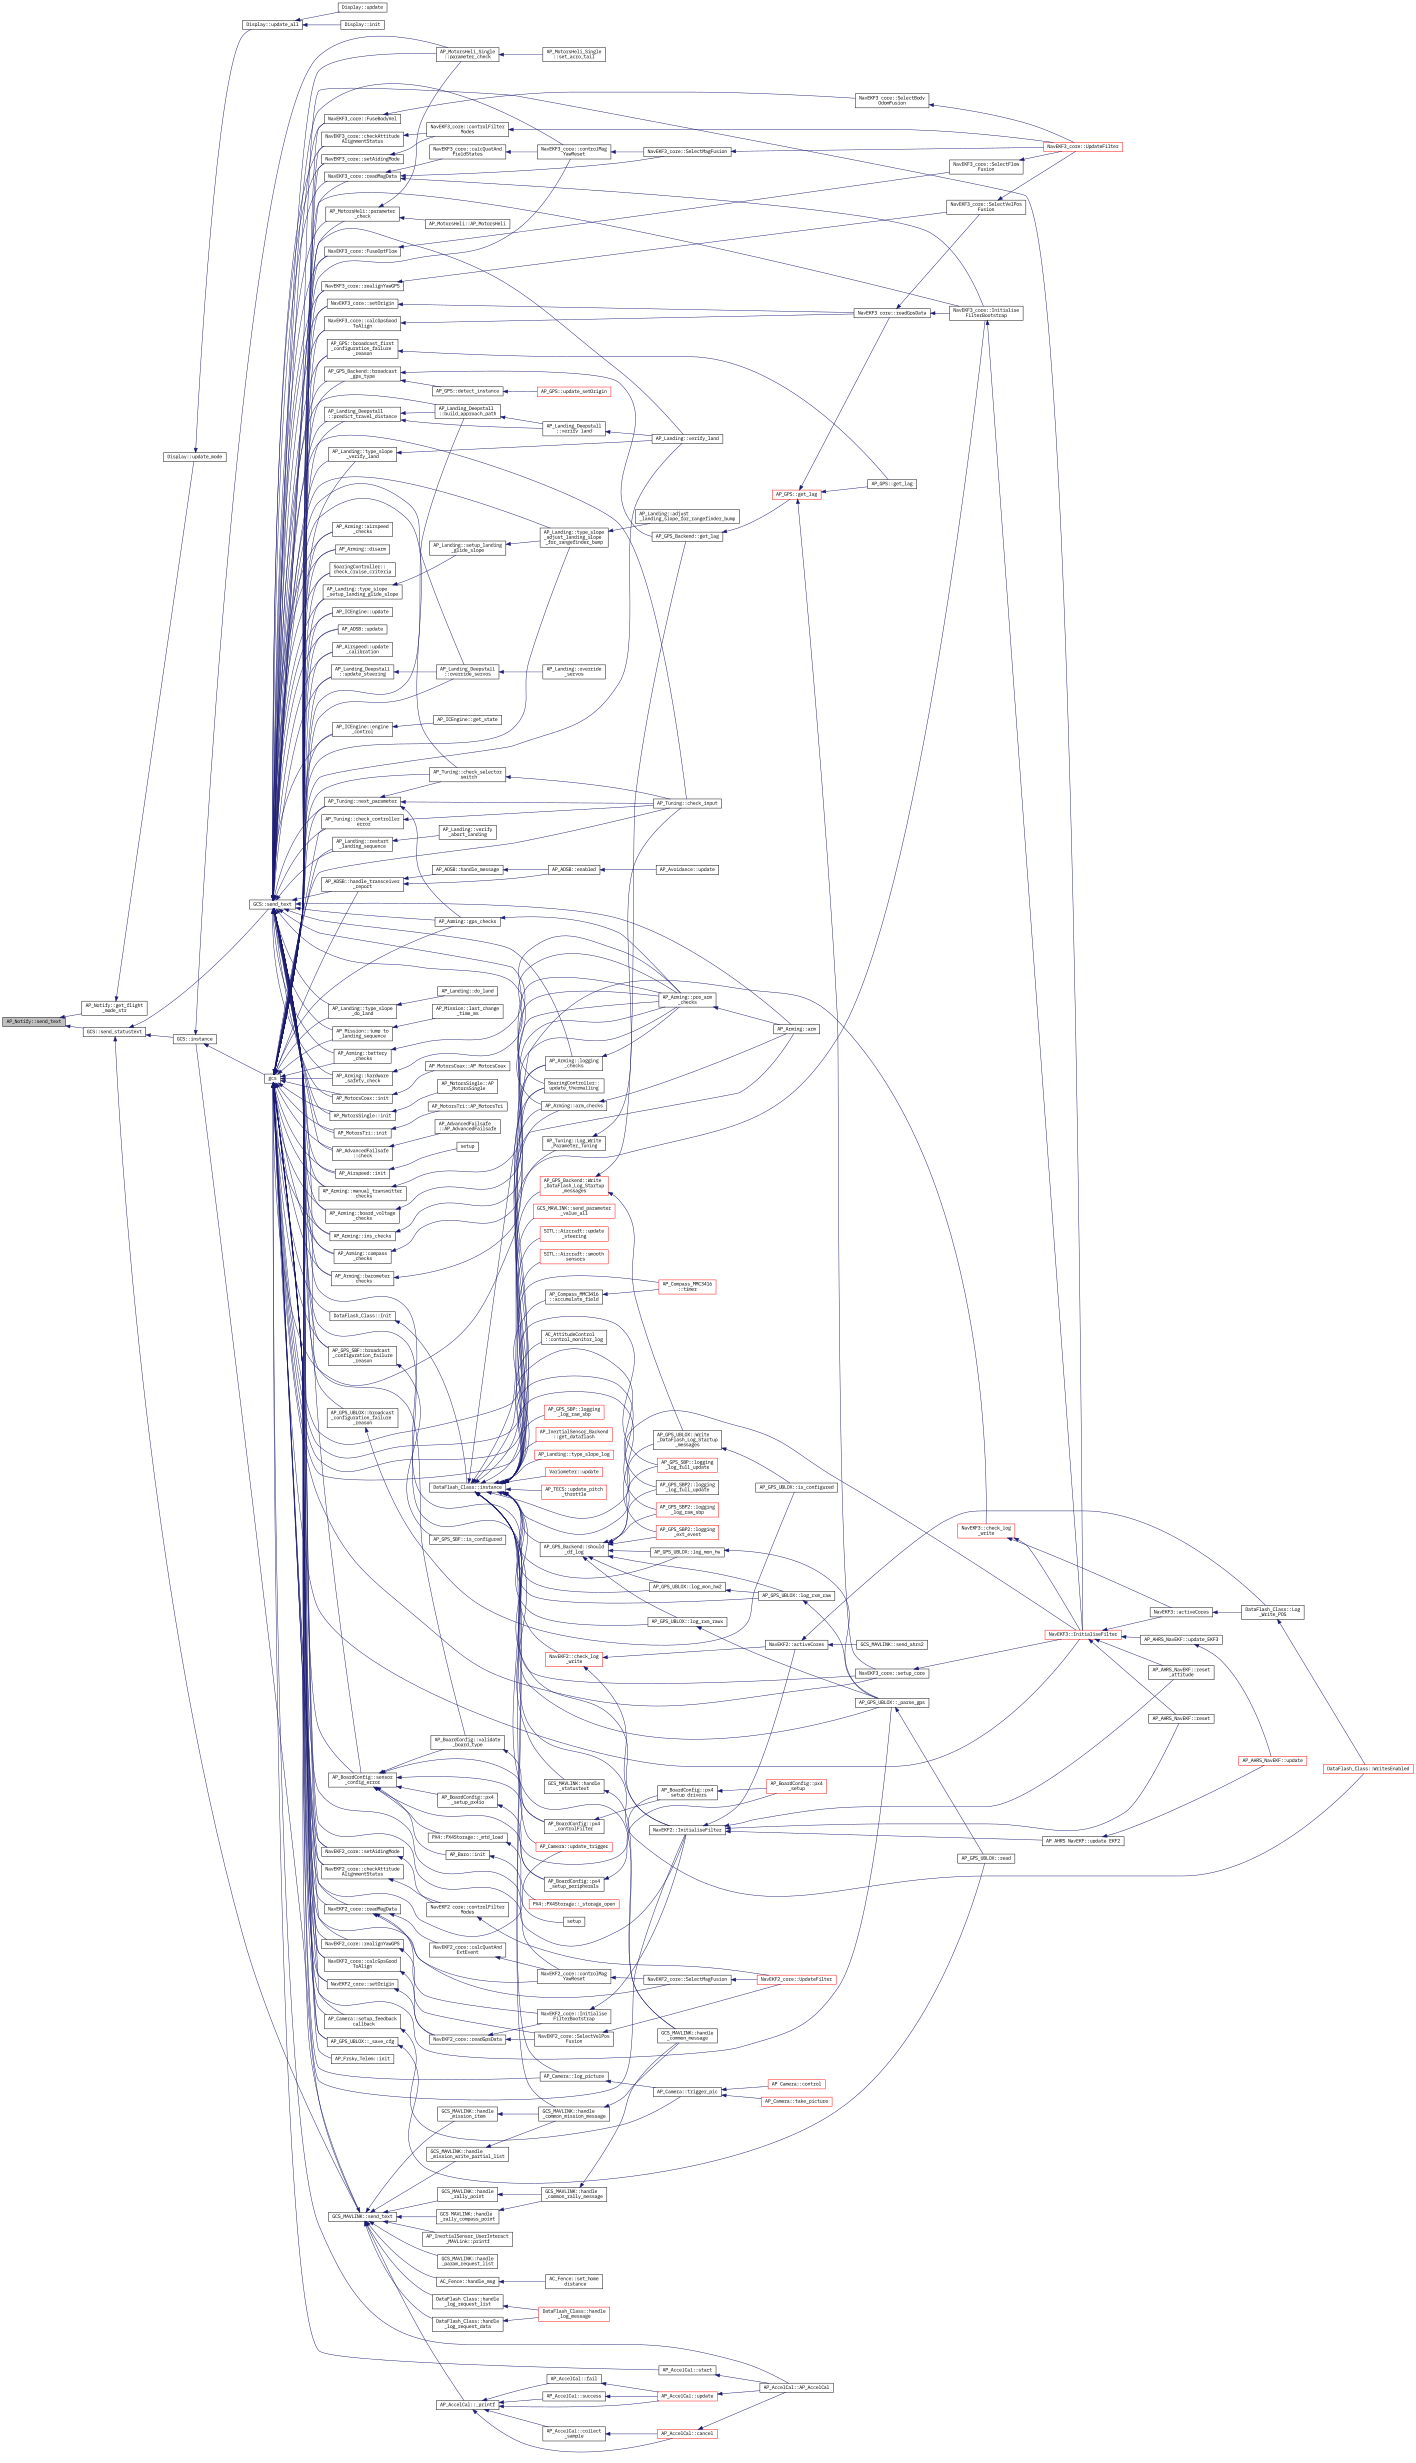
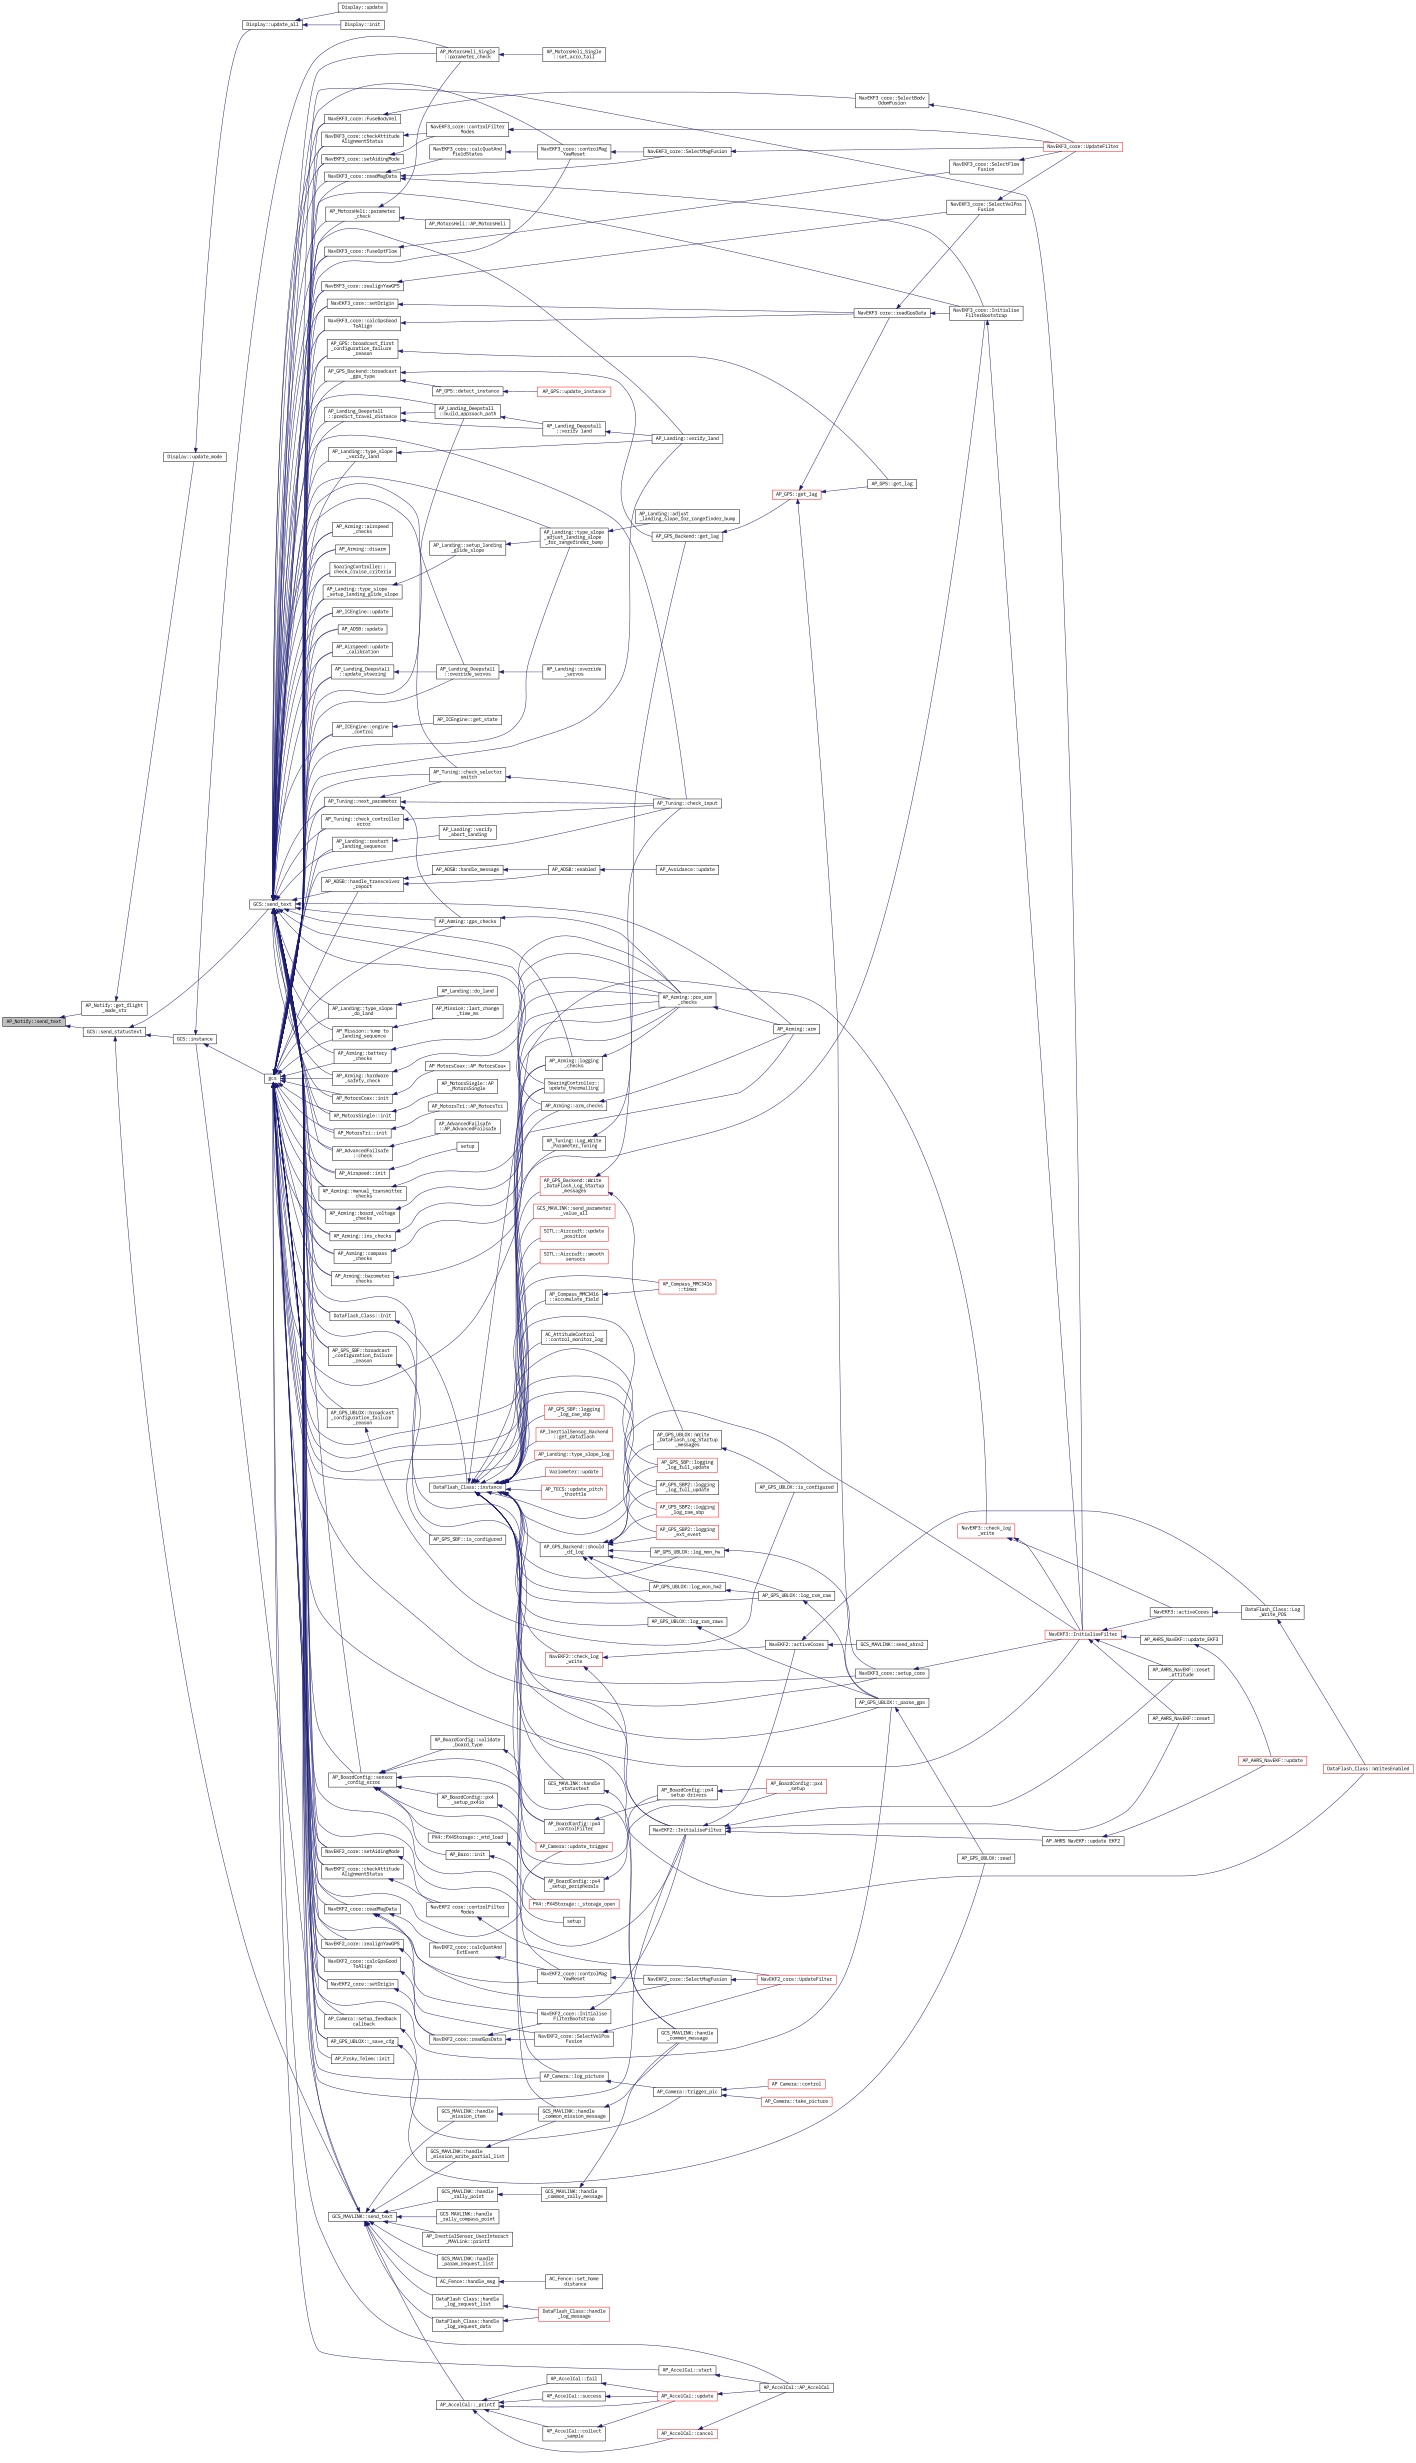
(574, 392) -> (574, 392)
(574, 1234) -> (574, 1234)
none -> (290, 1252)
(369, 1388) -> (304, 1116)
(523, 2205) -> none
(634, 2434) -> (639, 2414)
